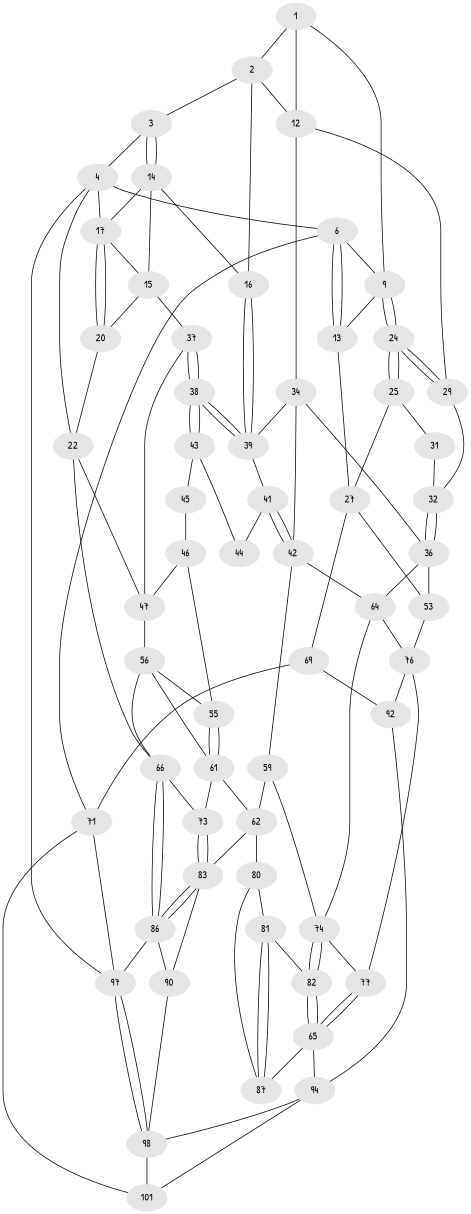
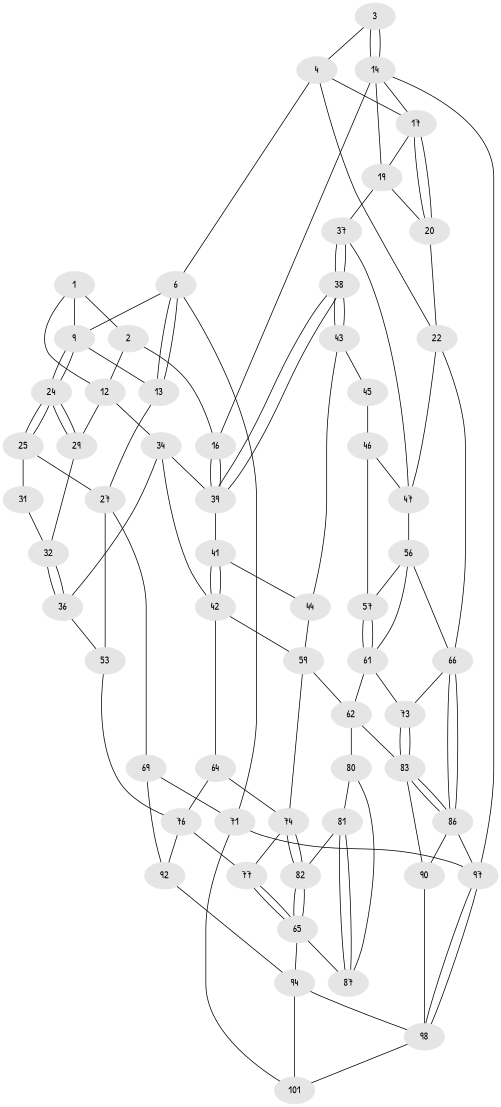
(202, 97) -> none
(148, 285) -> (382, 178)
(402, 580) -> none
(31, 586) -> (494, 445)
none -> (307, 634)
(214, 715) -> (368, 607)
